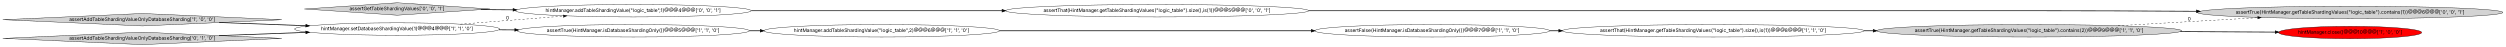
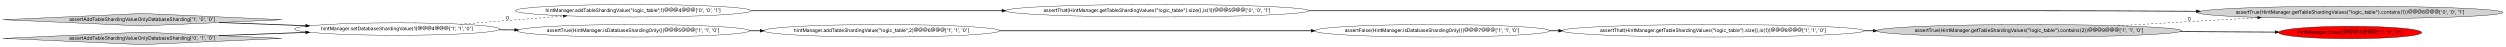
(397, 9) -> none
